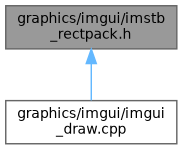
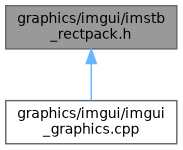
(91, 122) -> (91, 122)
